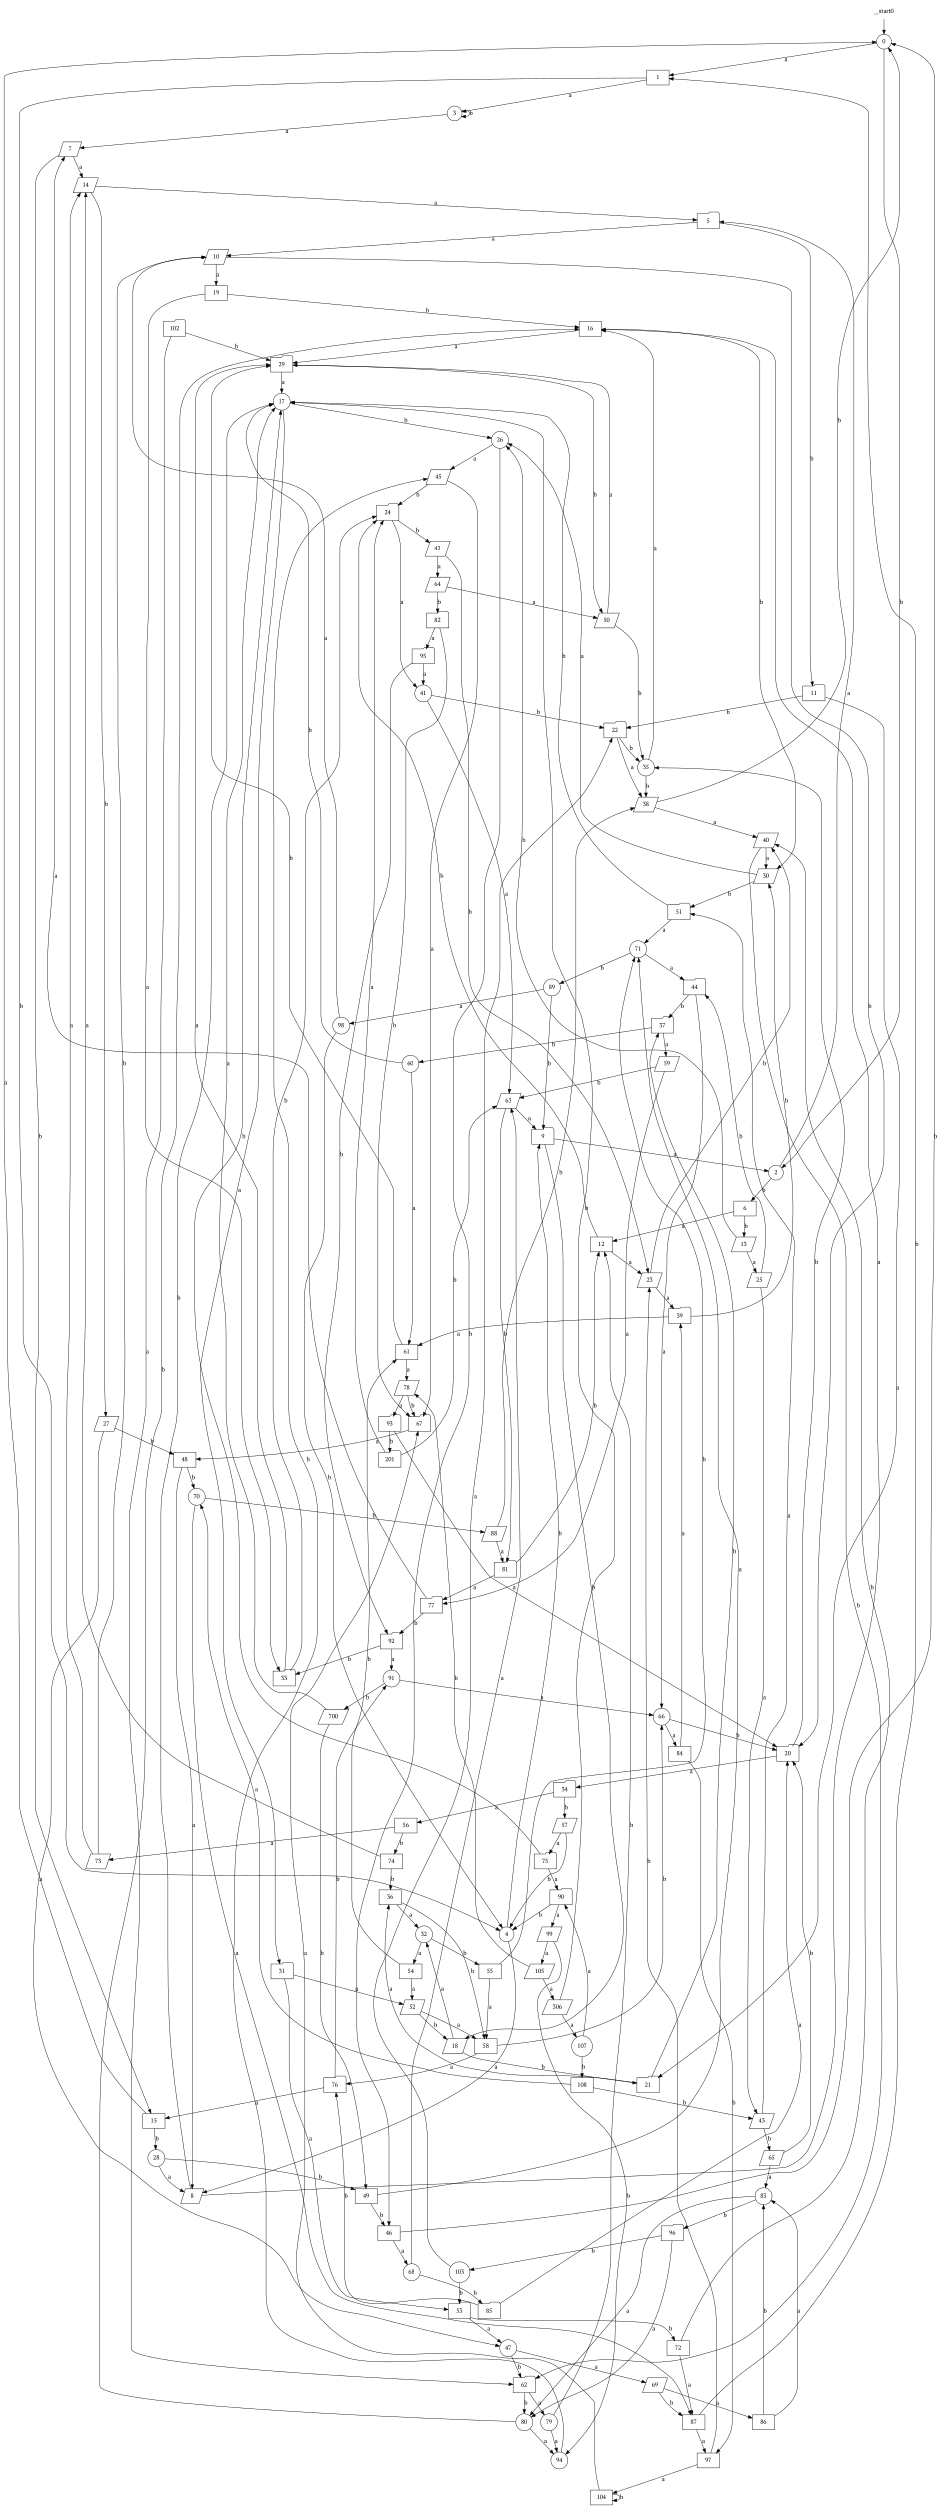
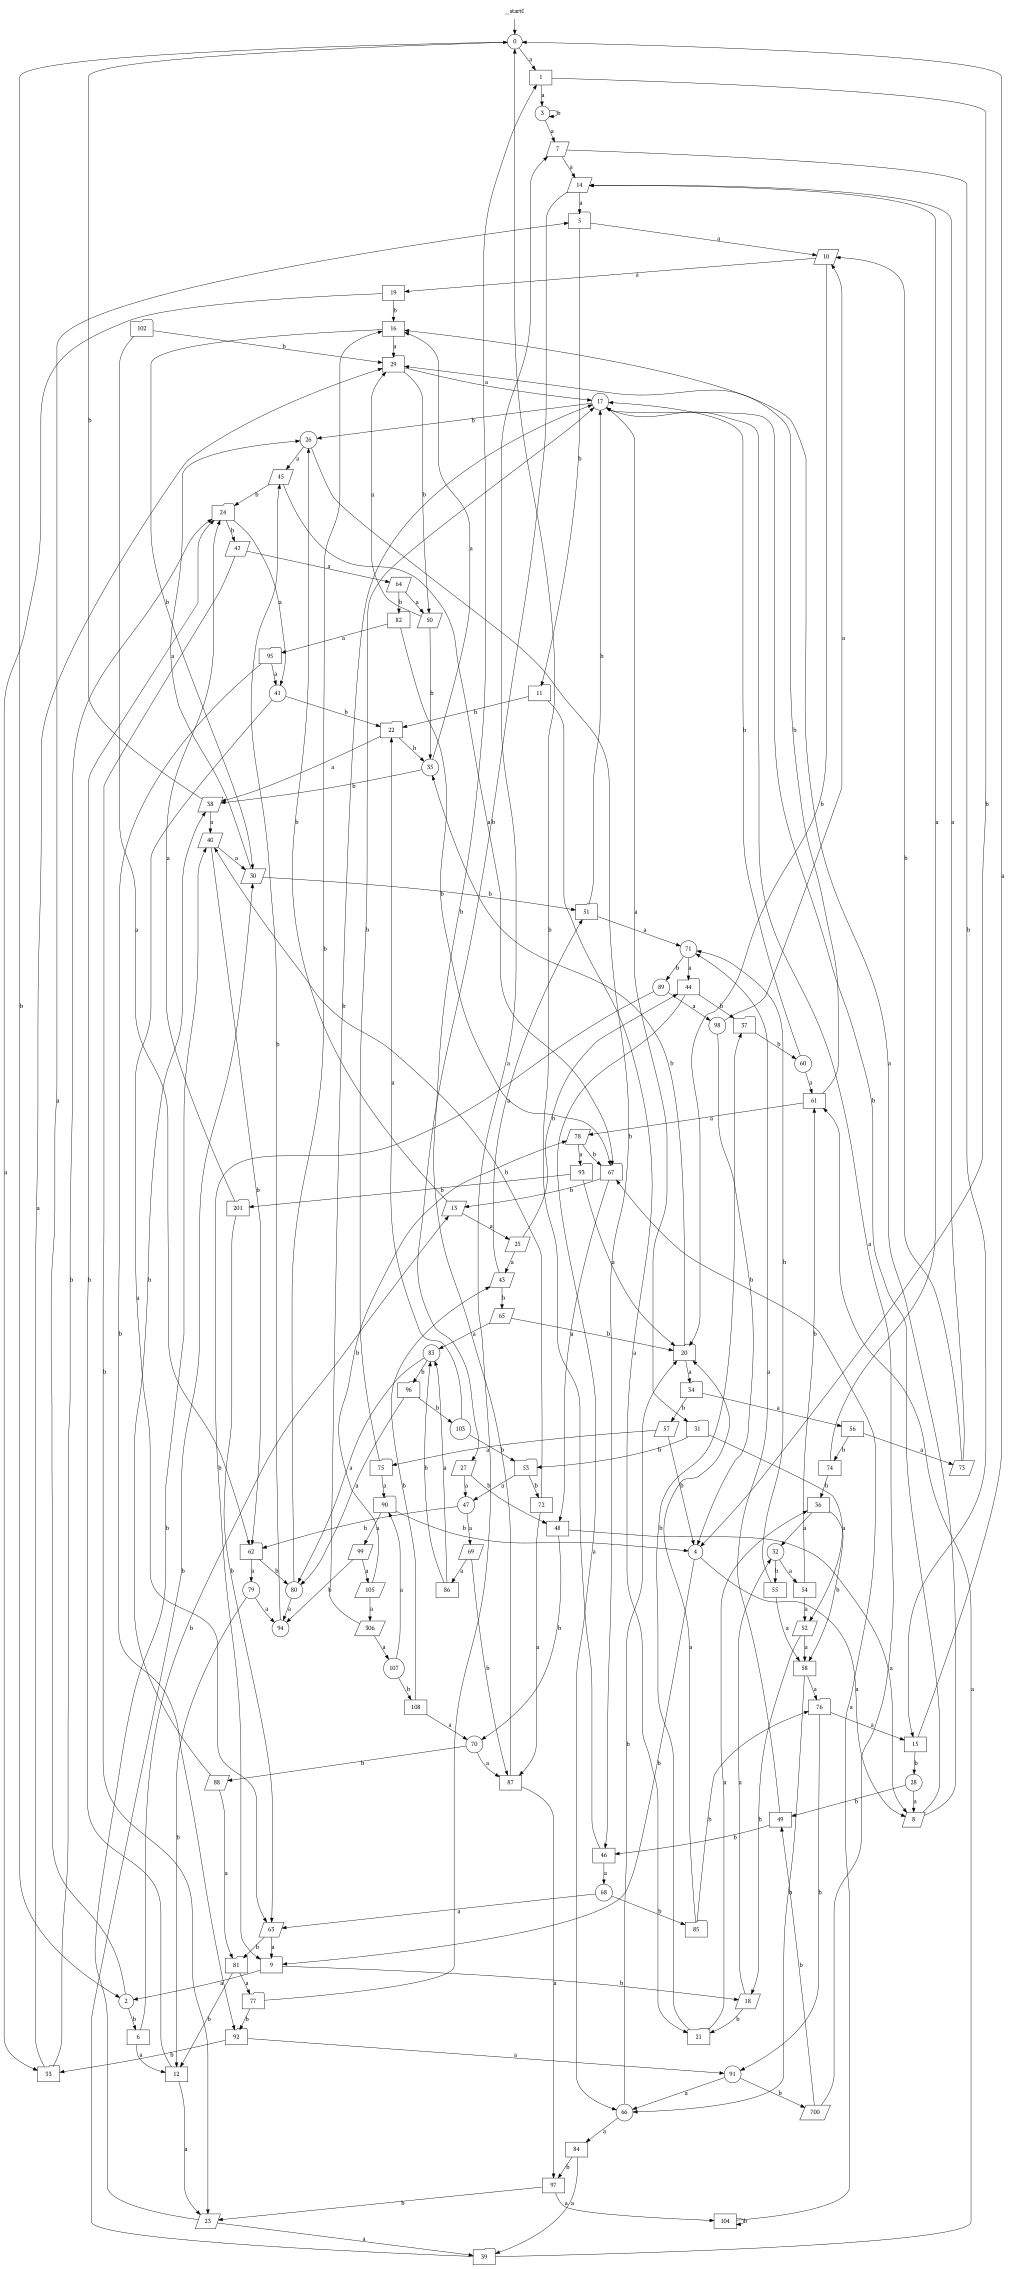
(667, 1064) -> none
none -> (535, 1196)
(310, 2139) -> (660, 1450)
